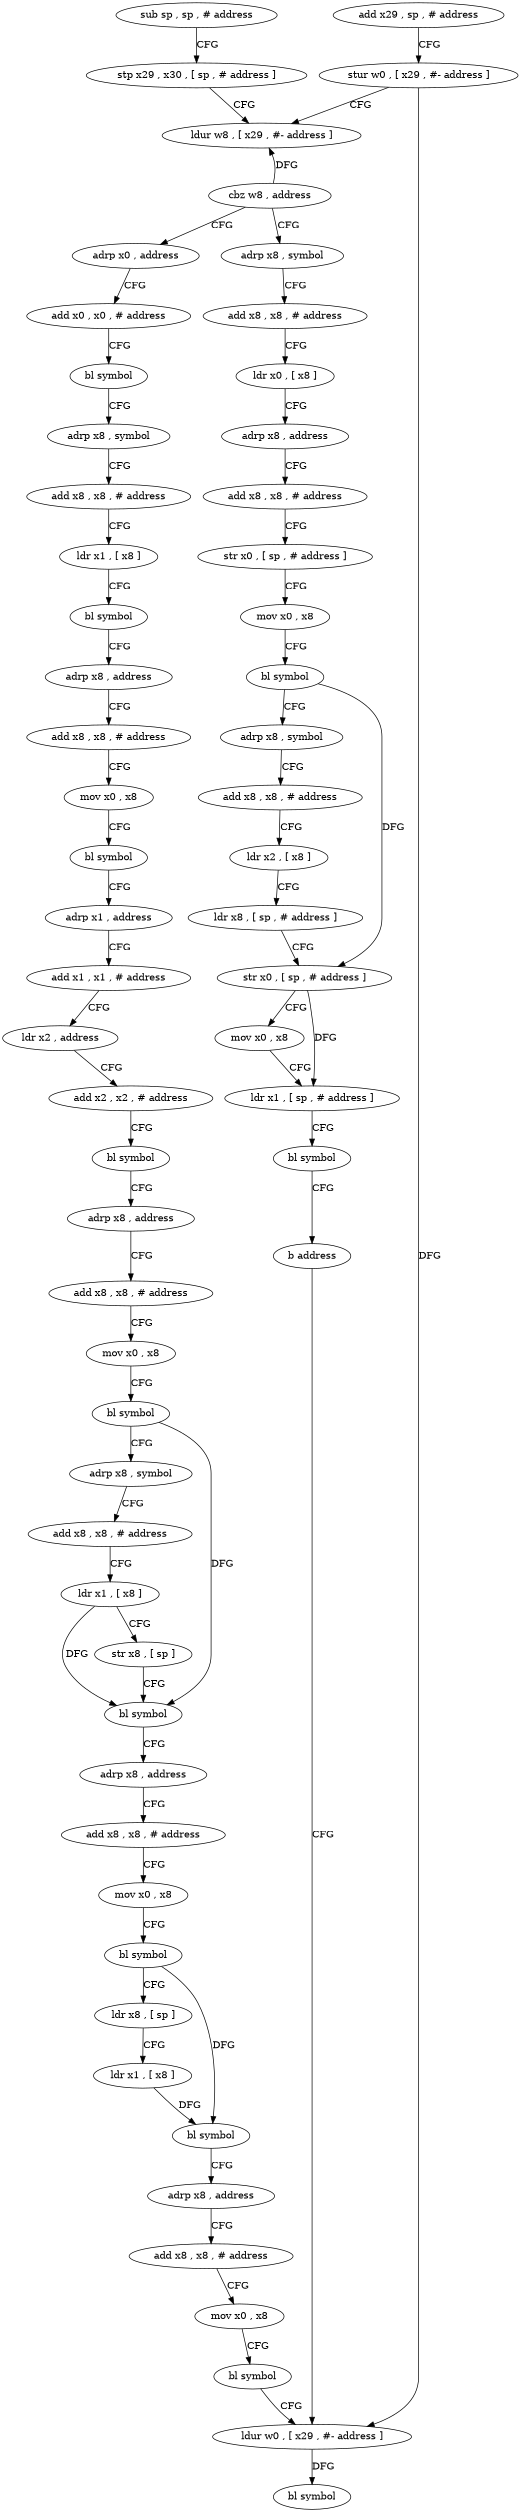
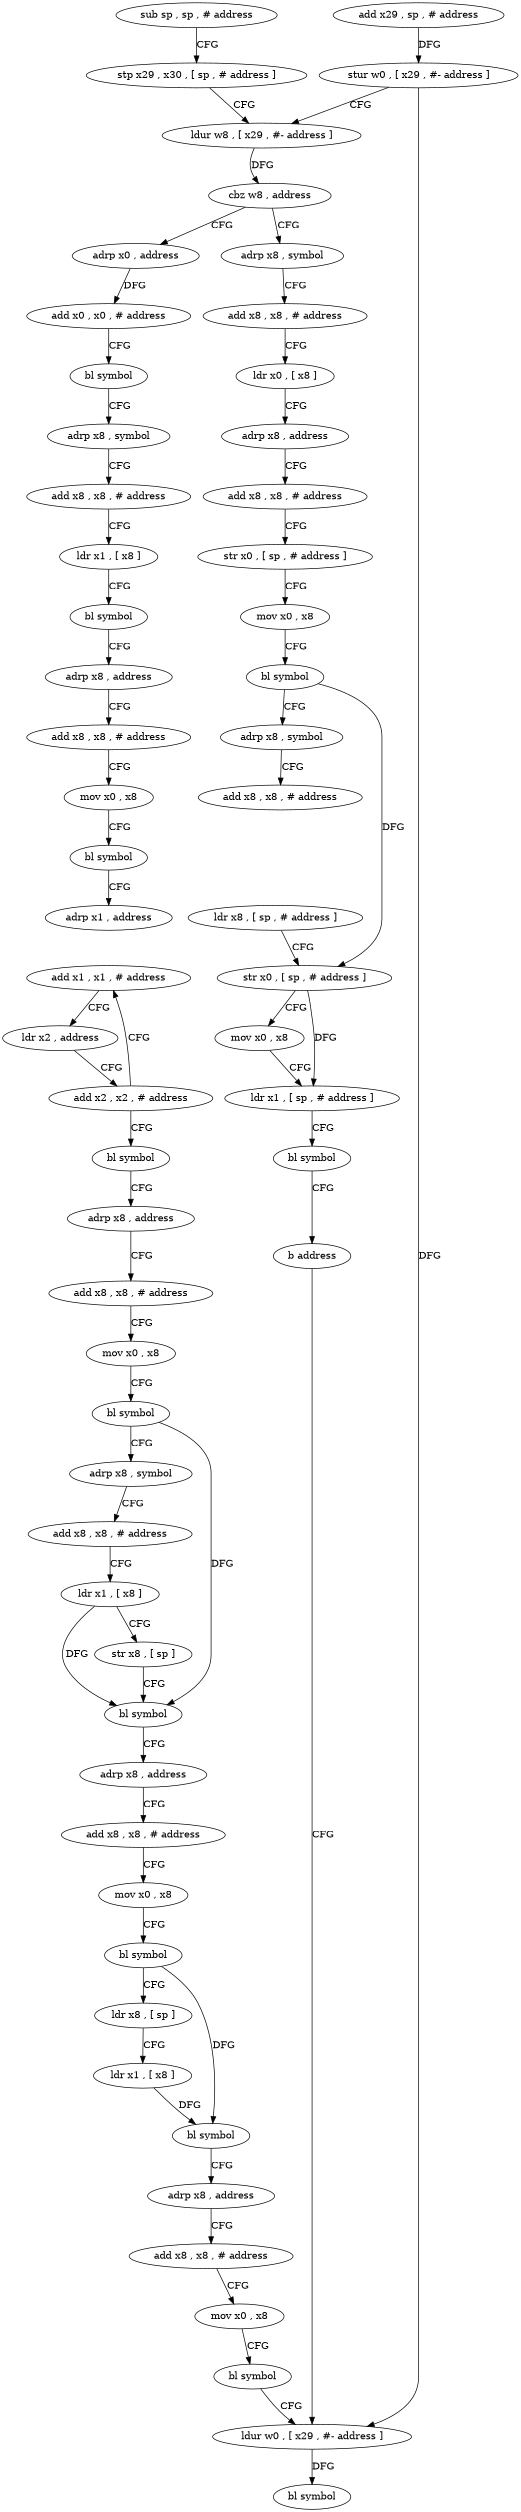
(430, 45) -> (430, 45)
(275, 169) -> (250, 163)
(135, 286) -> (135, 286)
(279, 858) -> none
(109, 944) -> (127, 1041)
